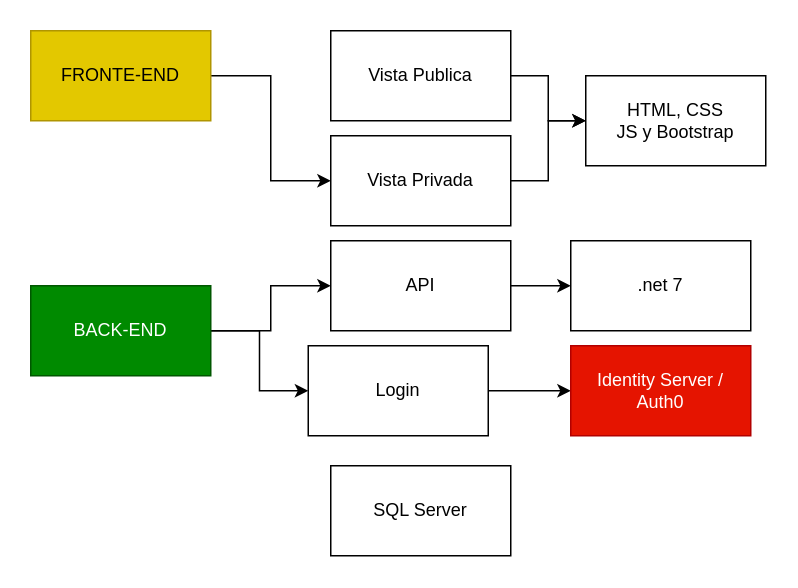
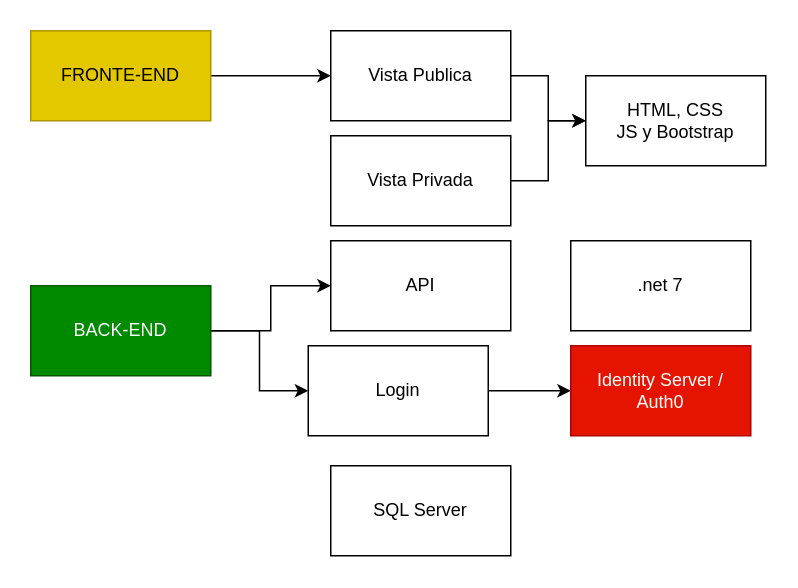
(271, 152) -> (294, 76)
(536, 286) -> none
